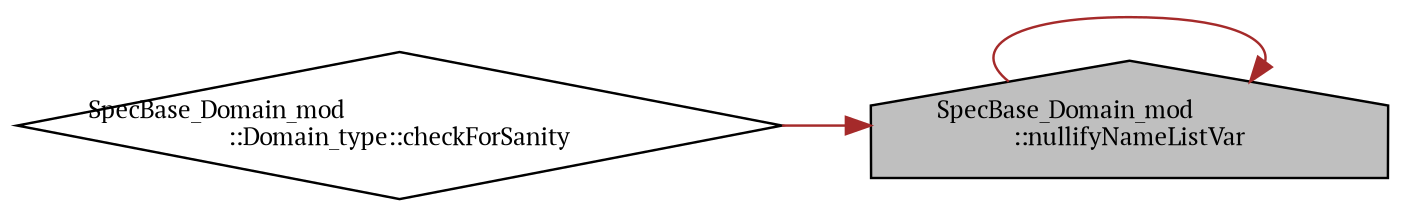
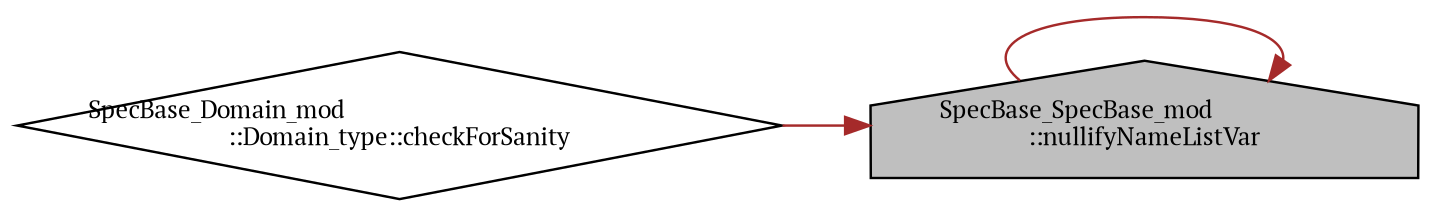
(1130, 126) -> (1145, 126)
